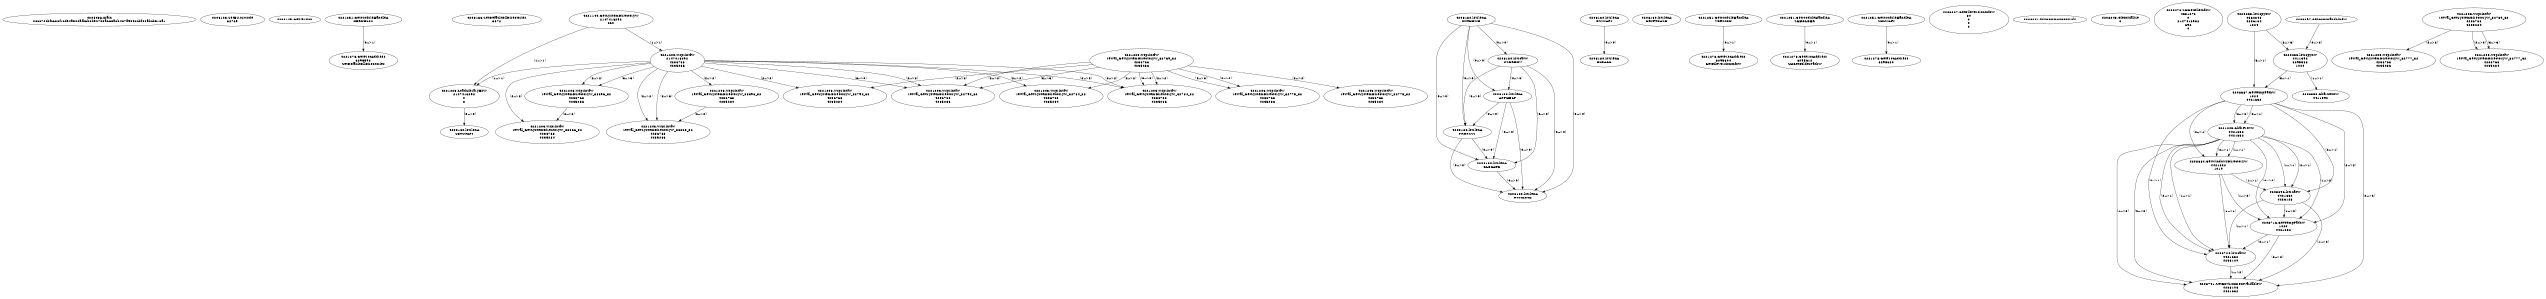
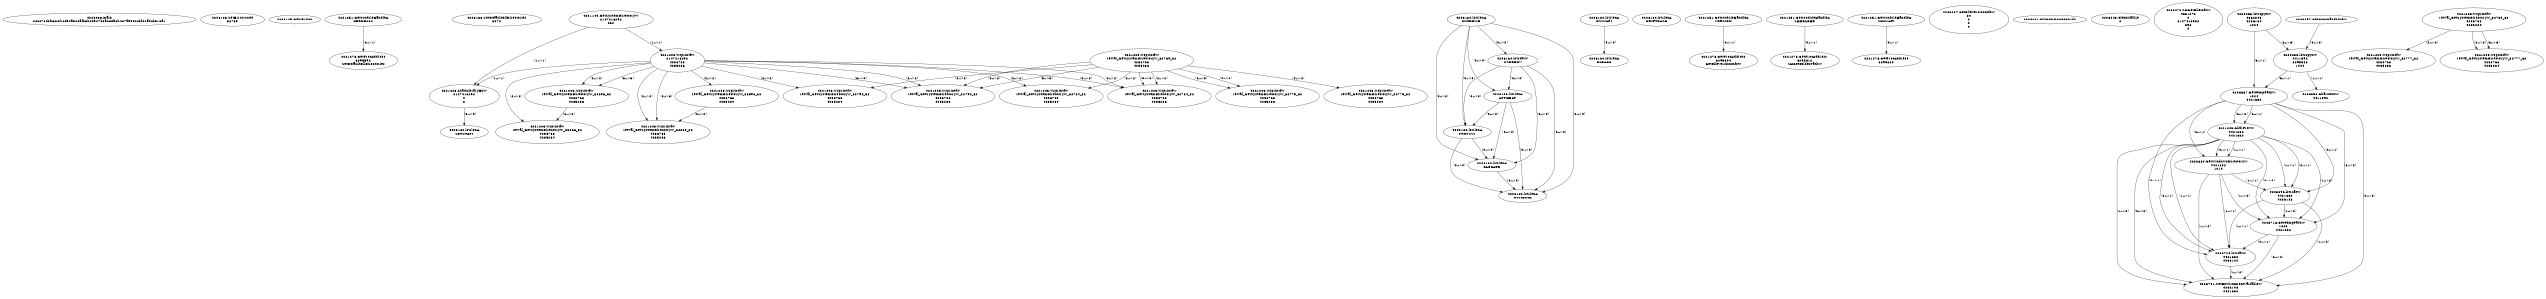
none -> (2199, 227)
